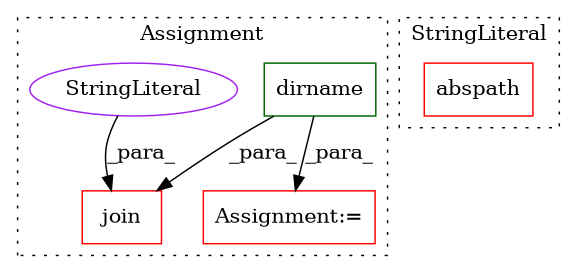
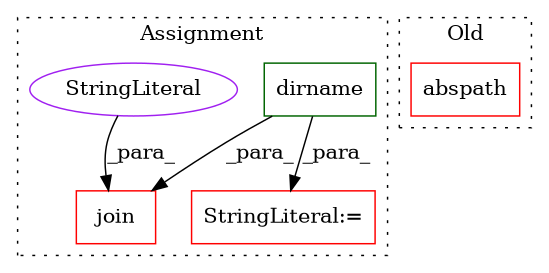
(479, 34) -> (465, 34)
(289, 217) -> (283, 217)
